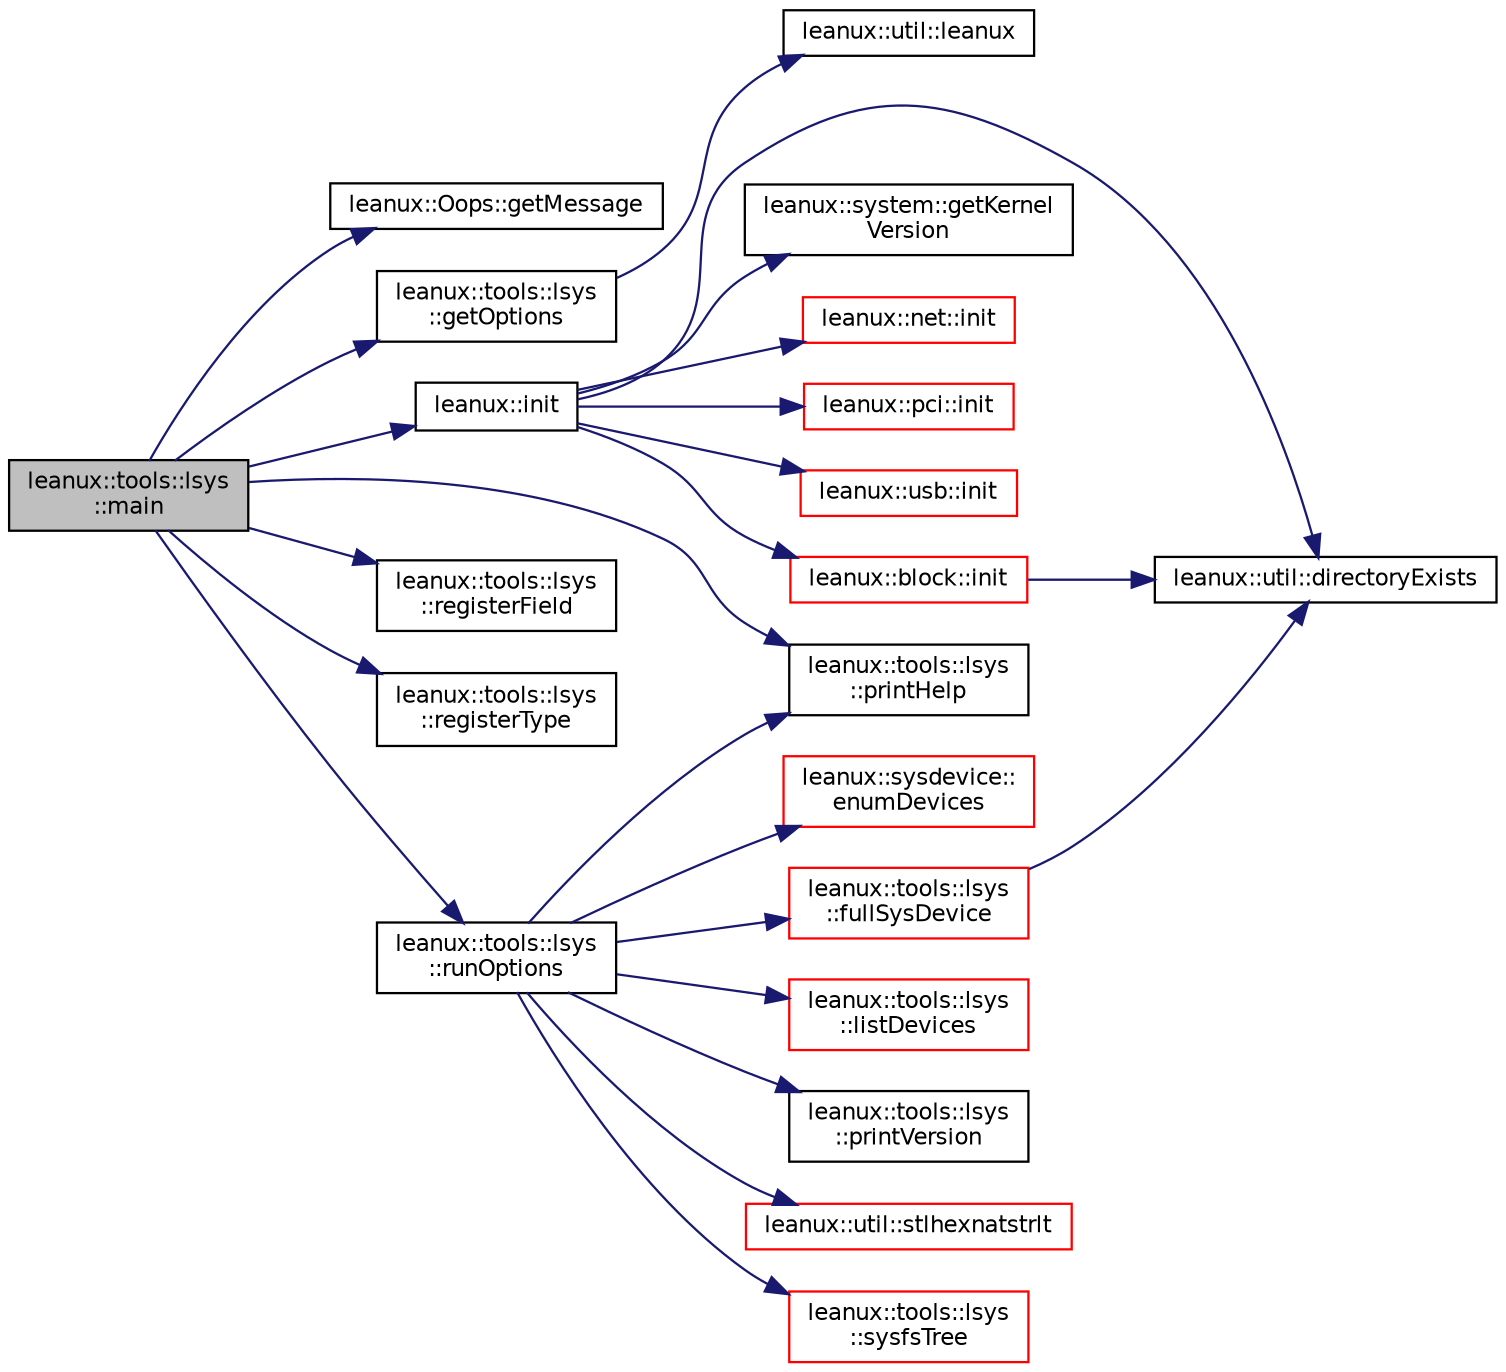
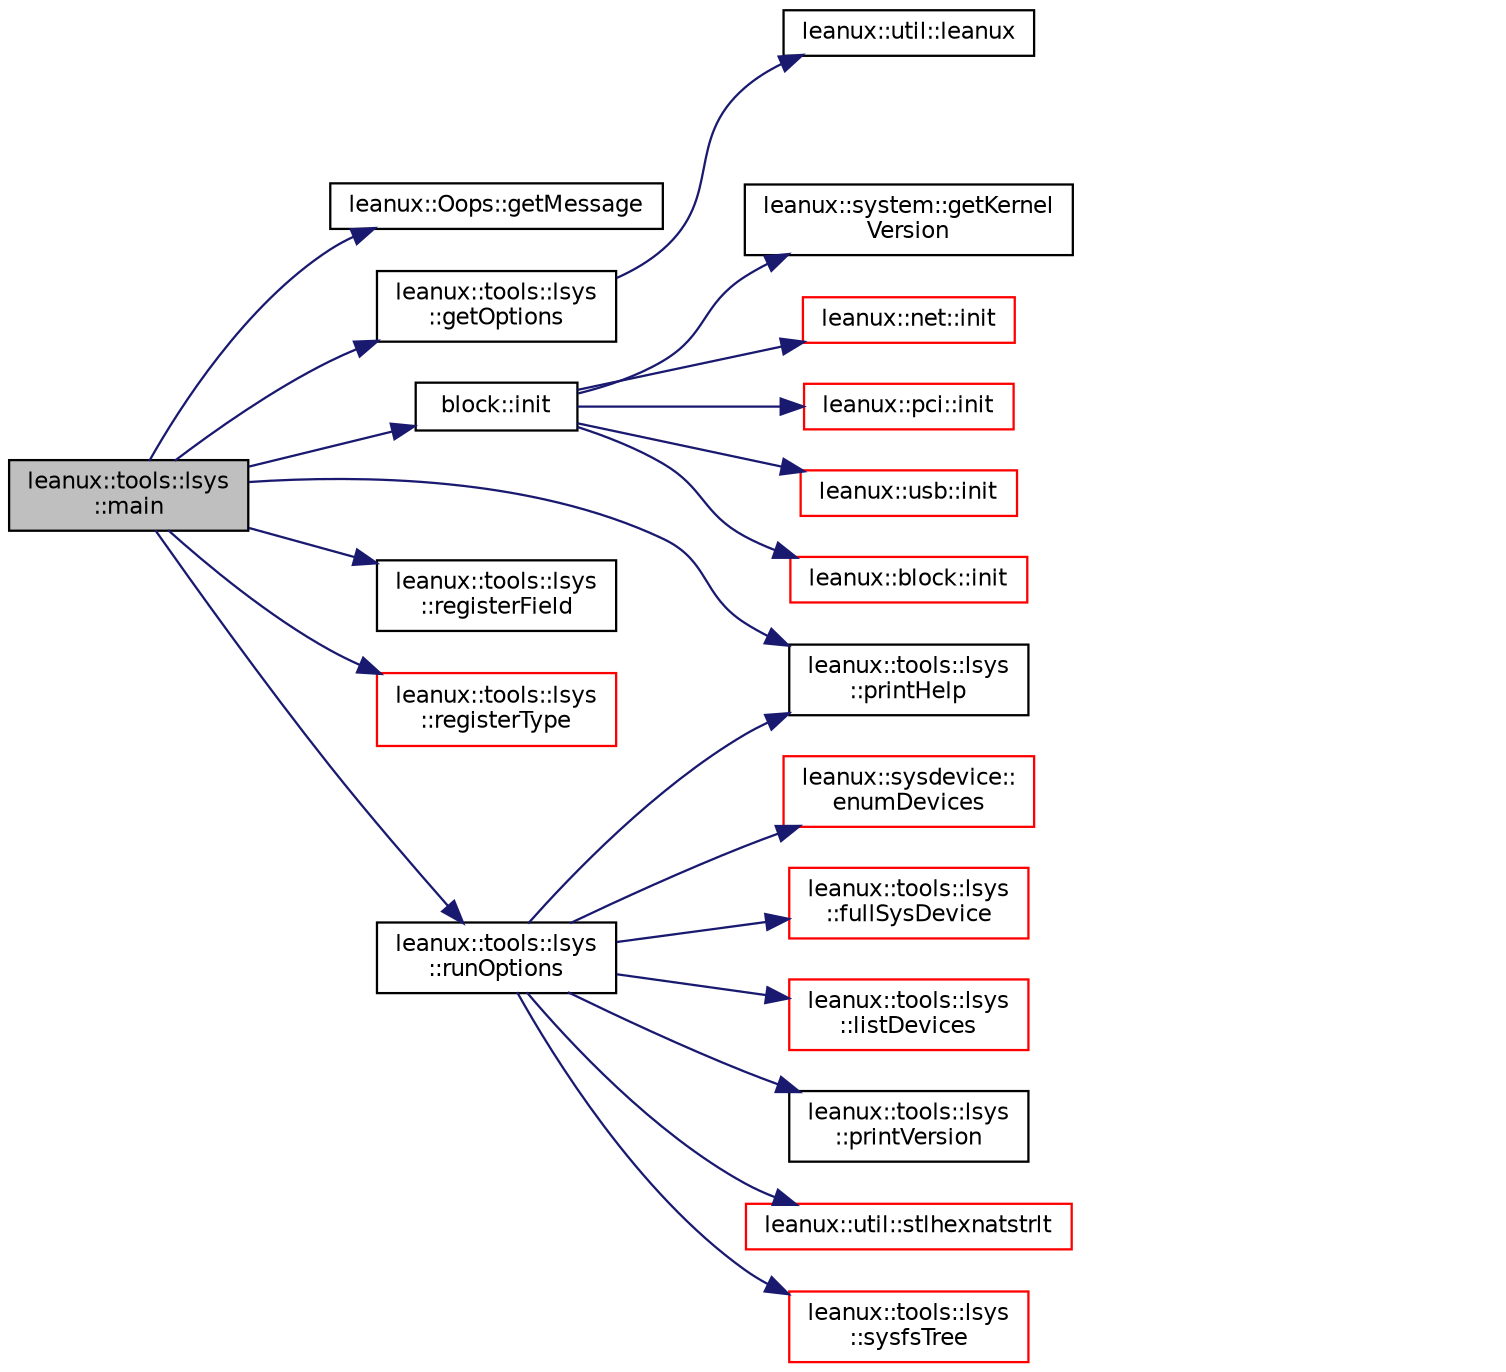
(497, 407) -> (497, 407)
(1326, 580) -> none
(497, 710) -> (497, 710)
